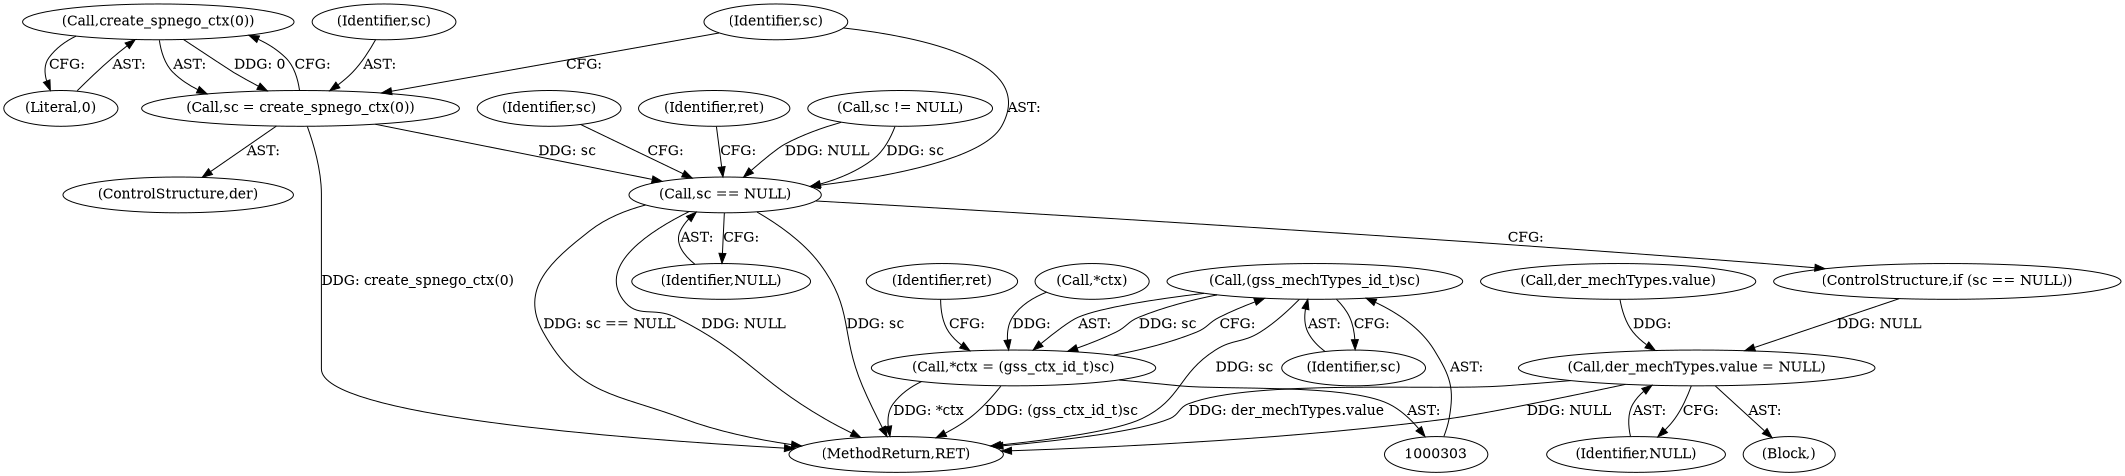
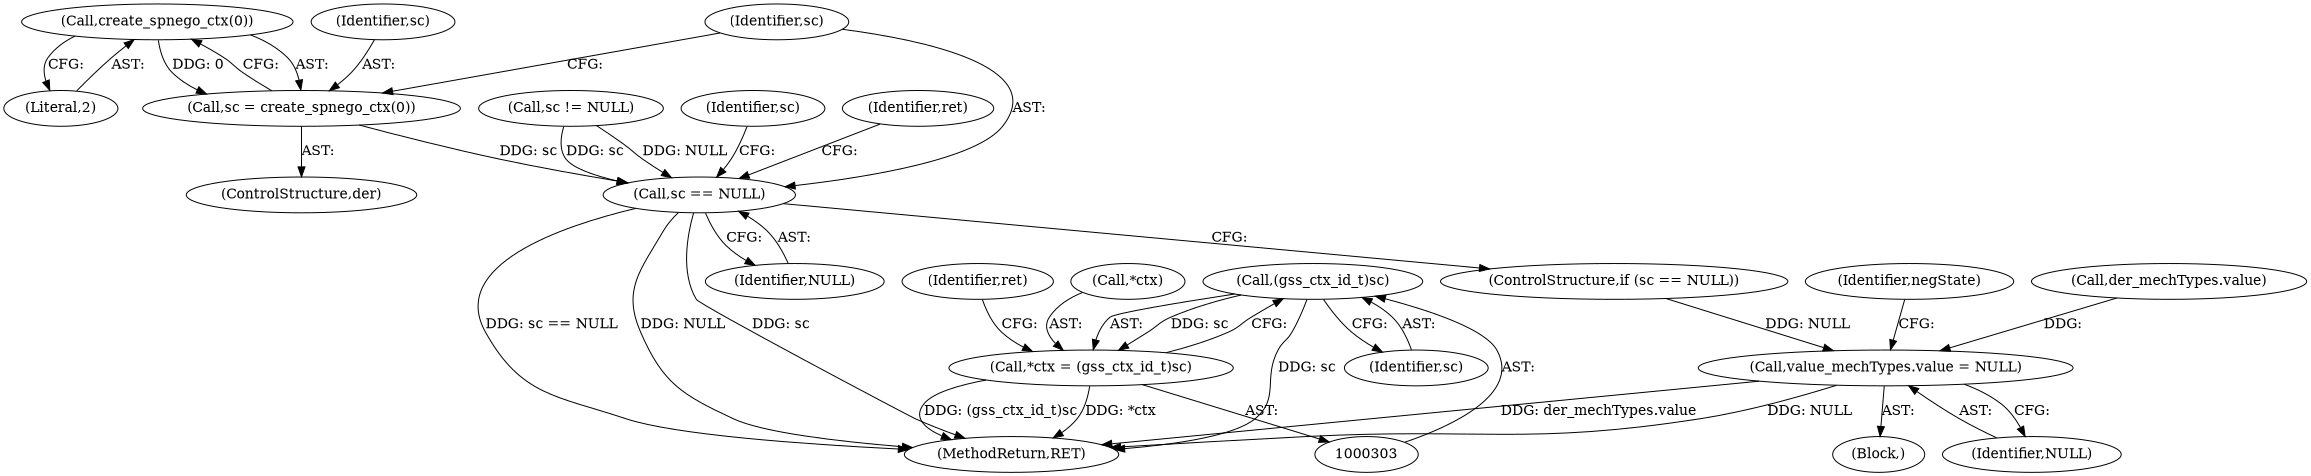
(61, 108) -> (61, 108)
(1315, 281) -> (1313, 281)
none -> (1910, 281)
(1034, 325) -> (1068, 325)
(1697, 368) -> (1886, 368)
(426, 412) -> none
